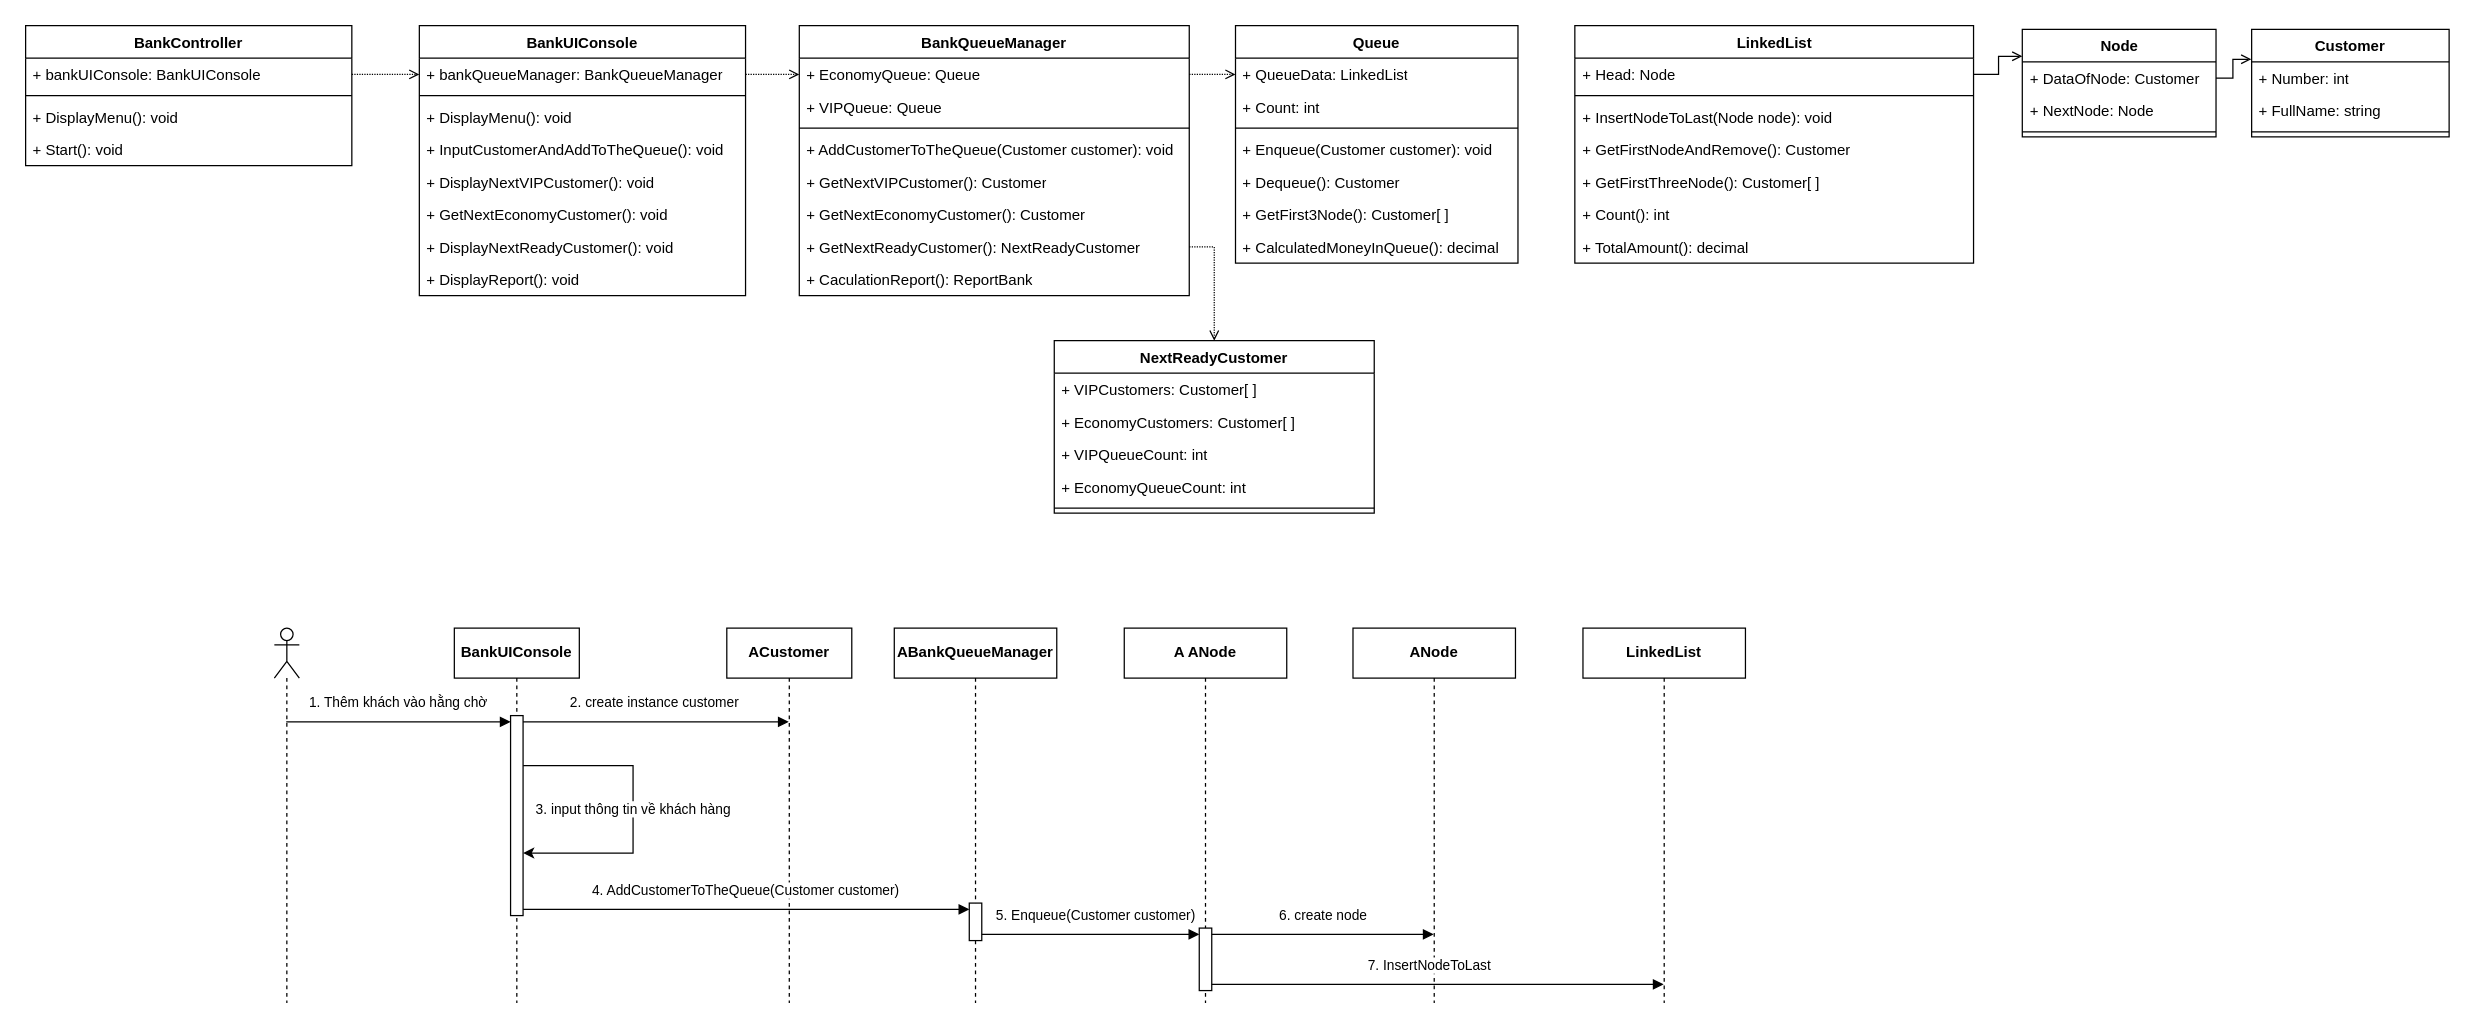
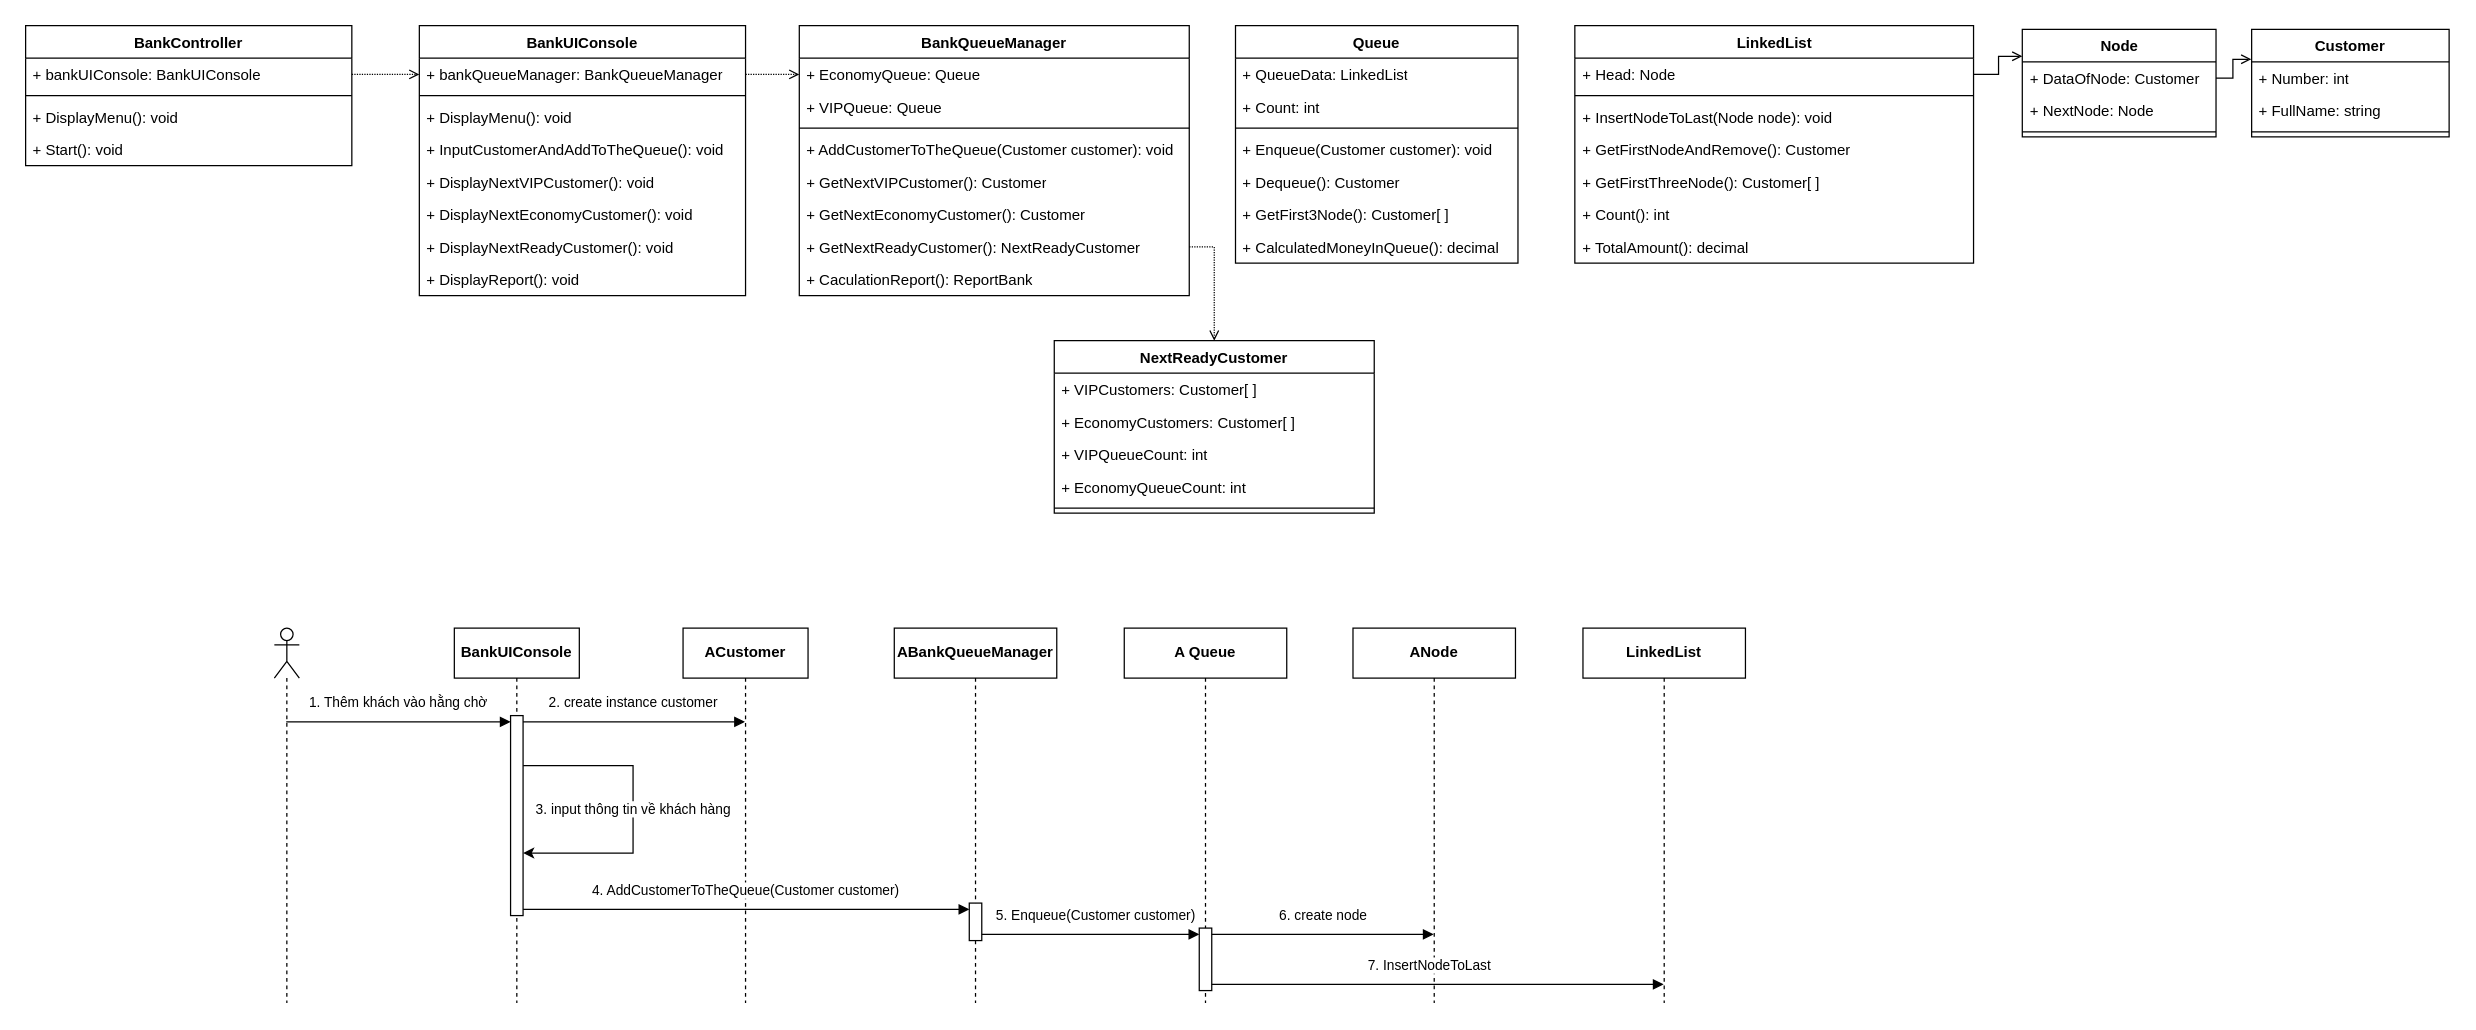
(1212, 74) -> none
(553, 216) -> (566, 216)
(1206, 653) -> (1206, 653)
(789, 816) -> (746, 816)
